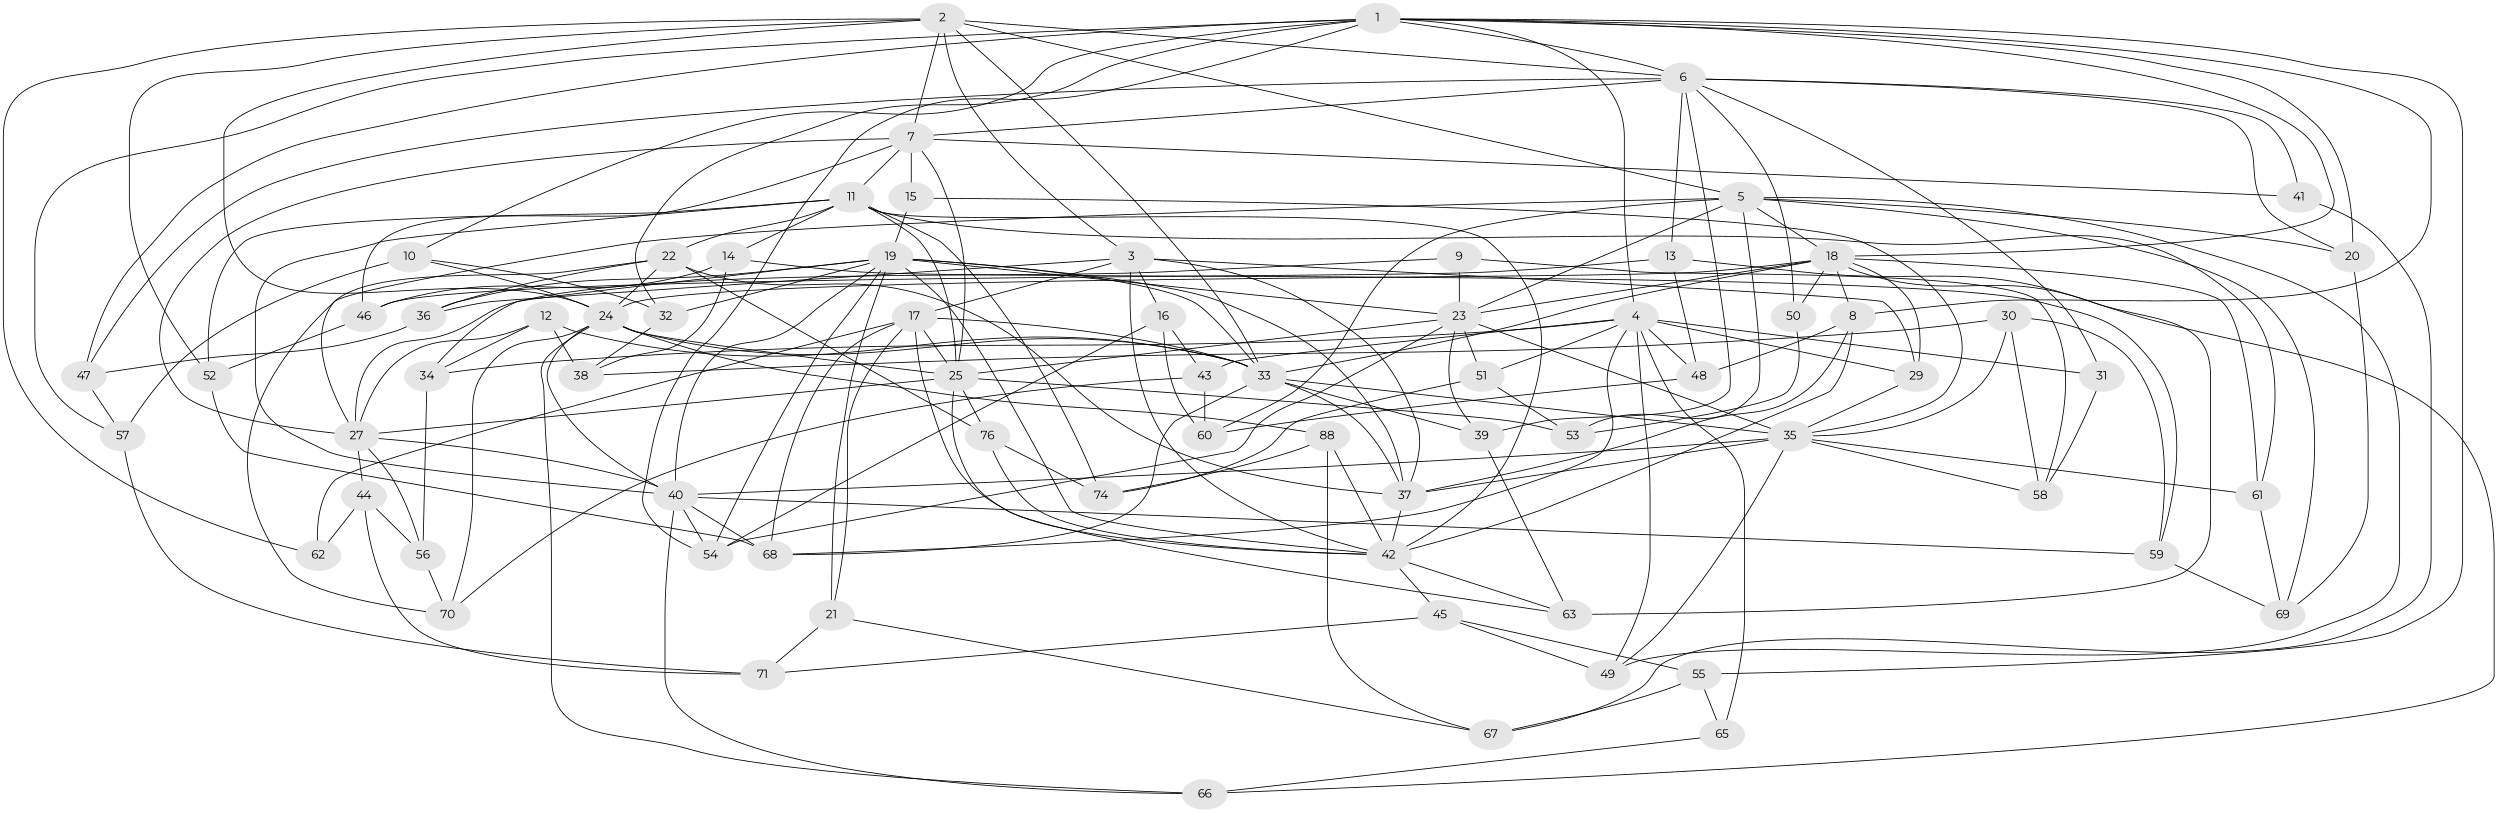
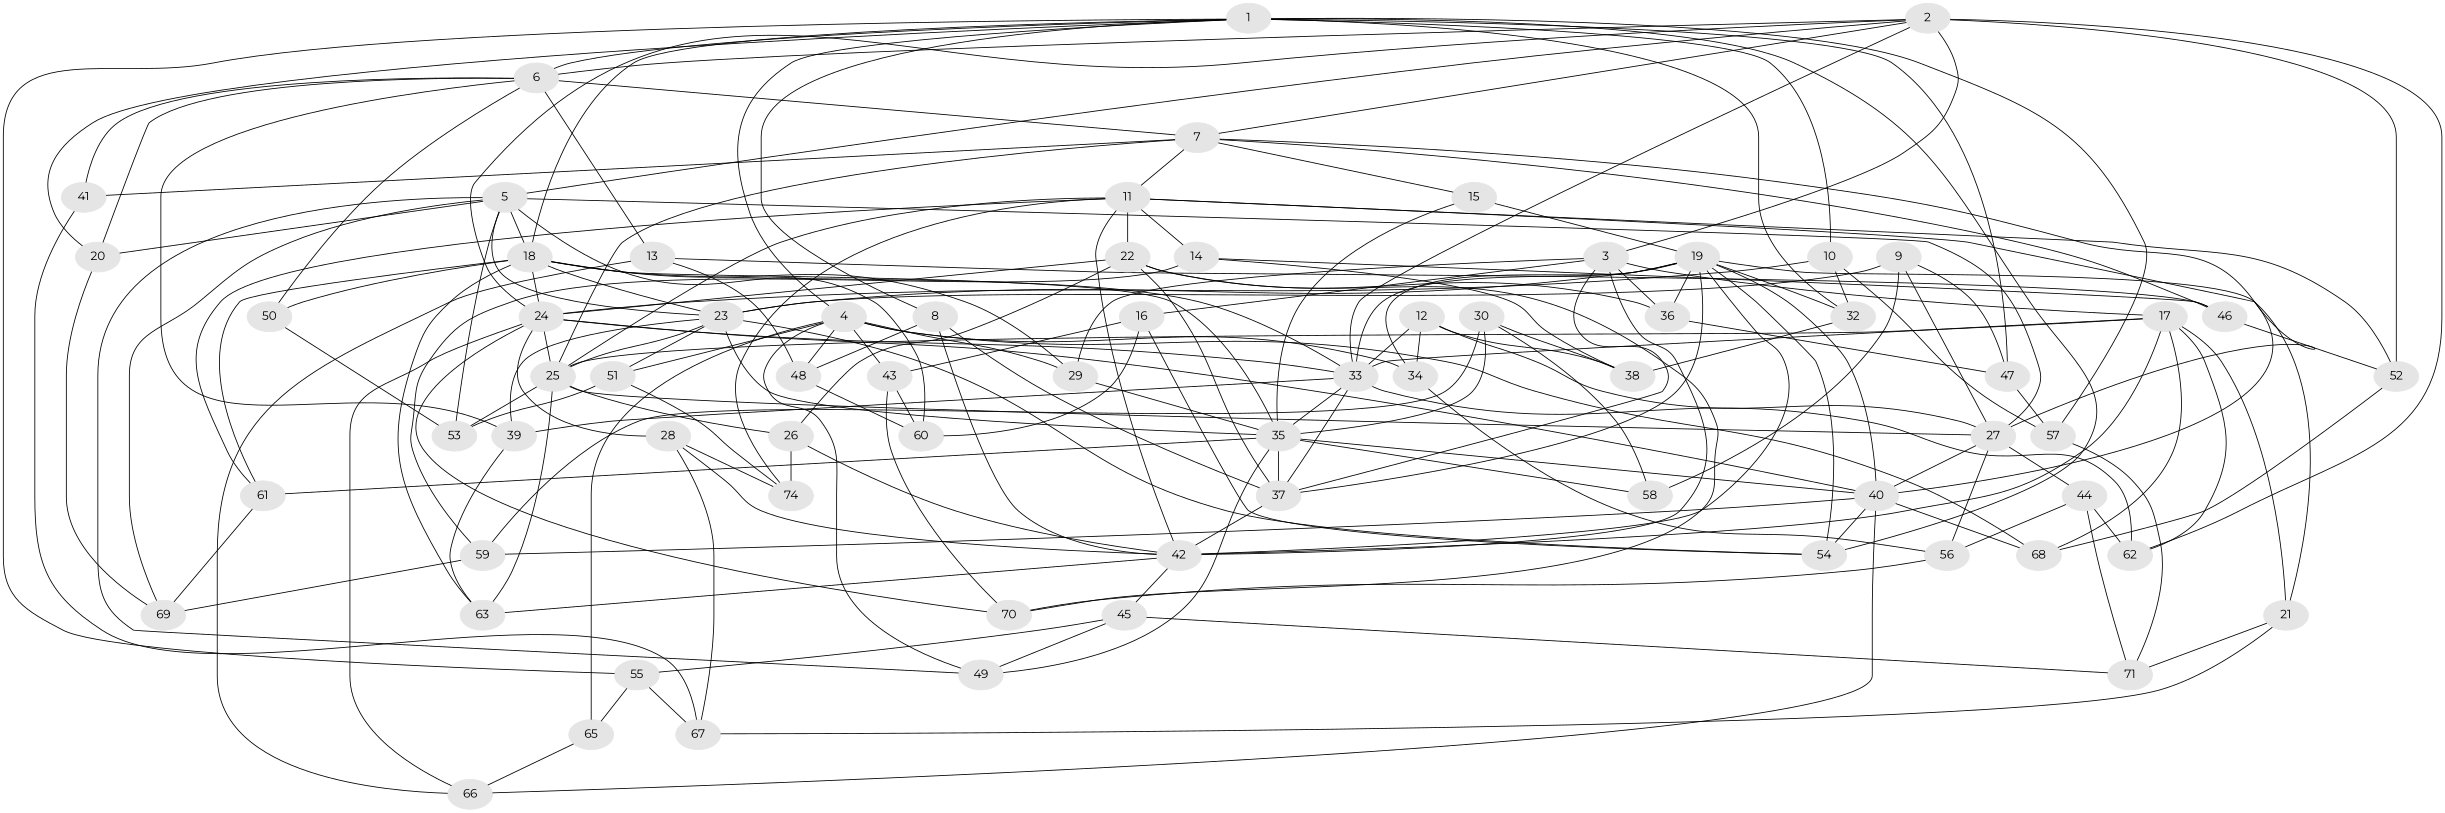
(834, 104) -> (1971, 300)
(1844, 291) -> (941, 280)
(2102, 376) -> none
(988, 436) -> (791, 436)
(1327, 436) -> (668, 436)
(1055, 536) -> (1821, 415)
